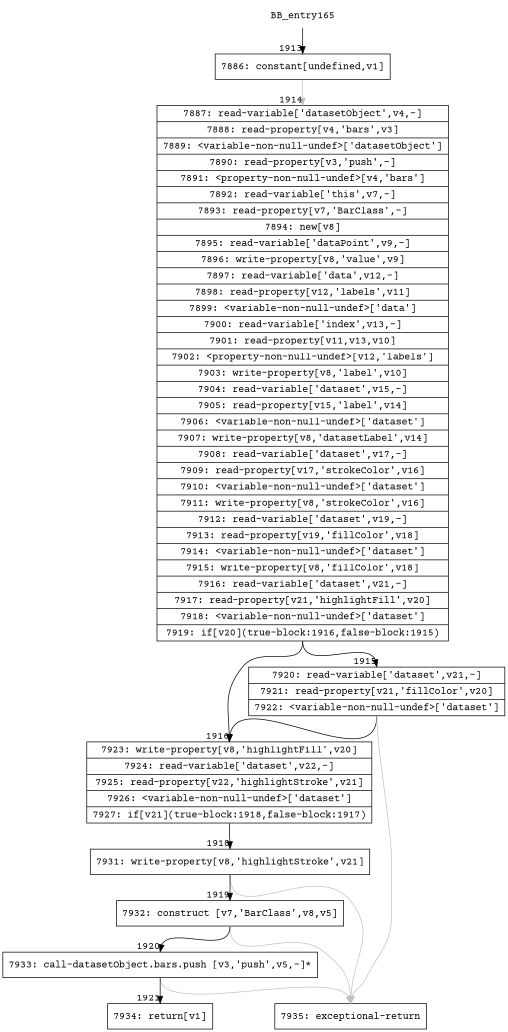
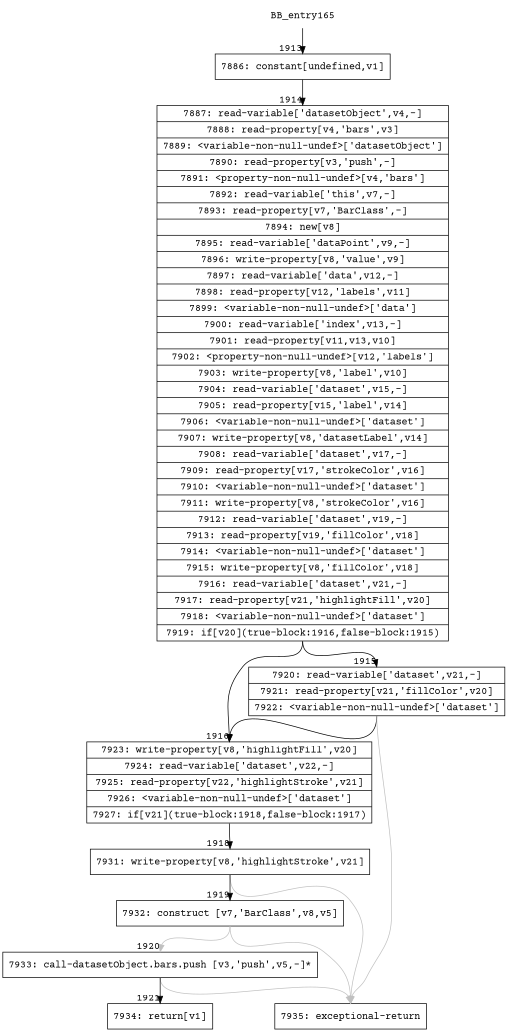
(303, 89) -> (303, 89)
(199, 939) -> (199, 939)
